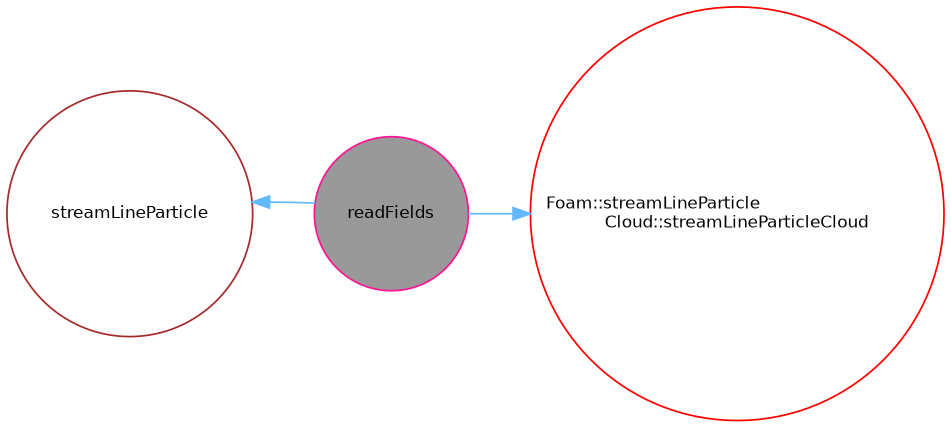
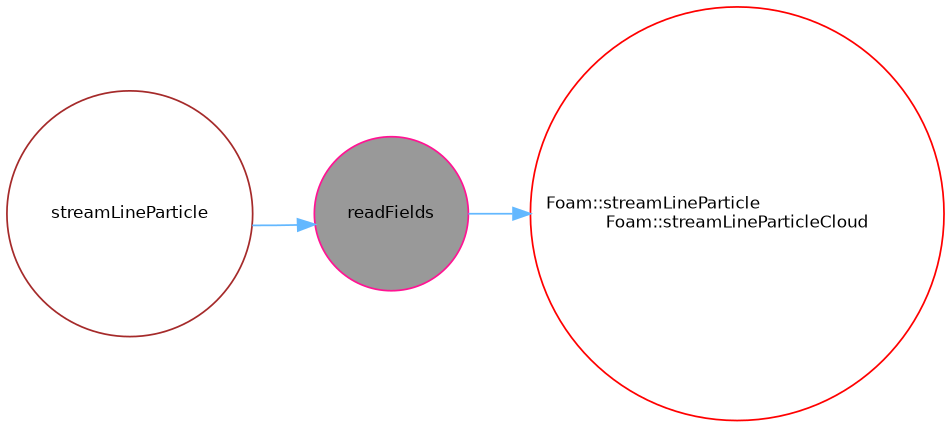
(292, 202) -> (275, 225)
(737, 214) -> (737, 214)
